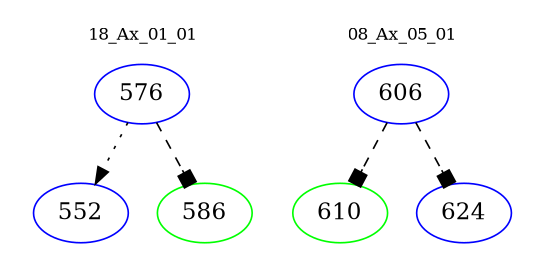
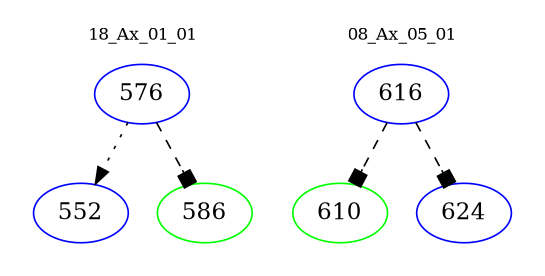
(401, 94) -> (401, 94)
